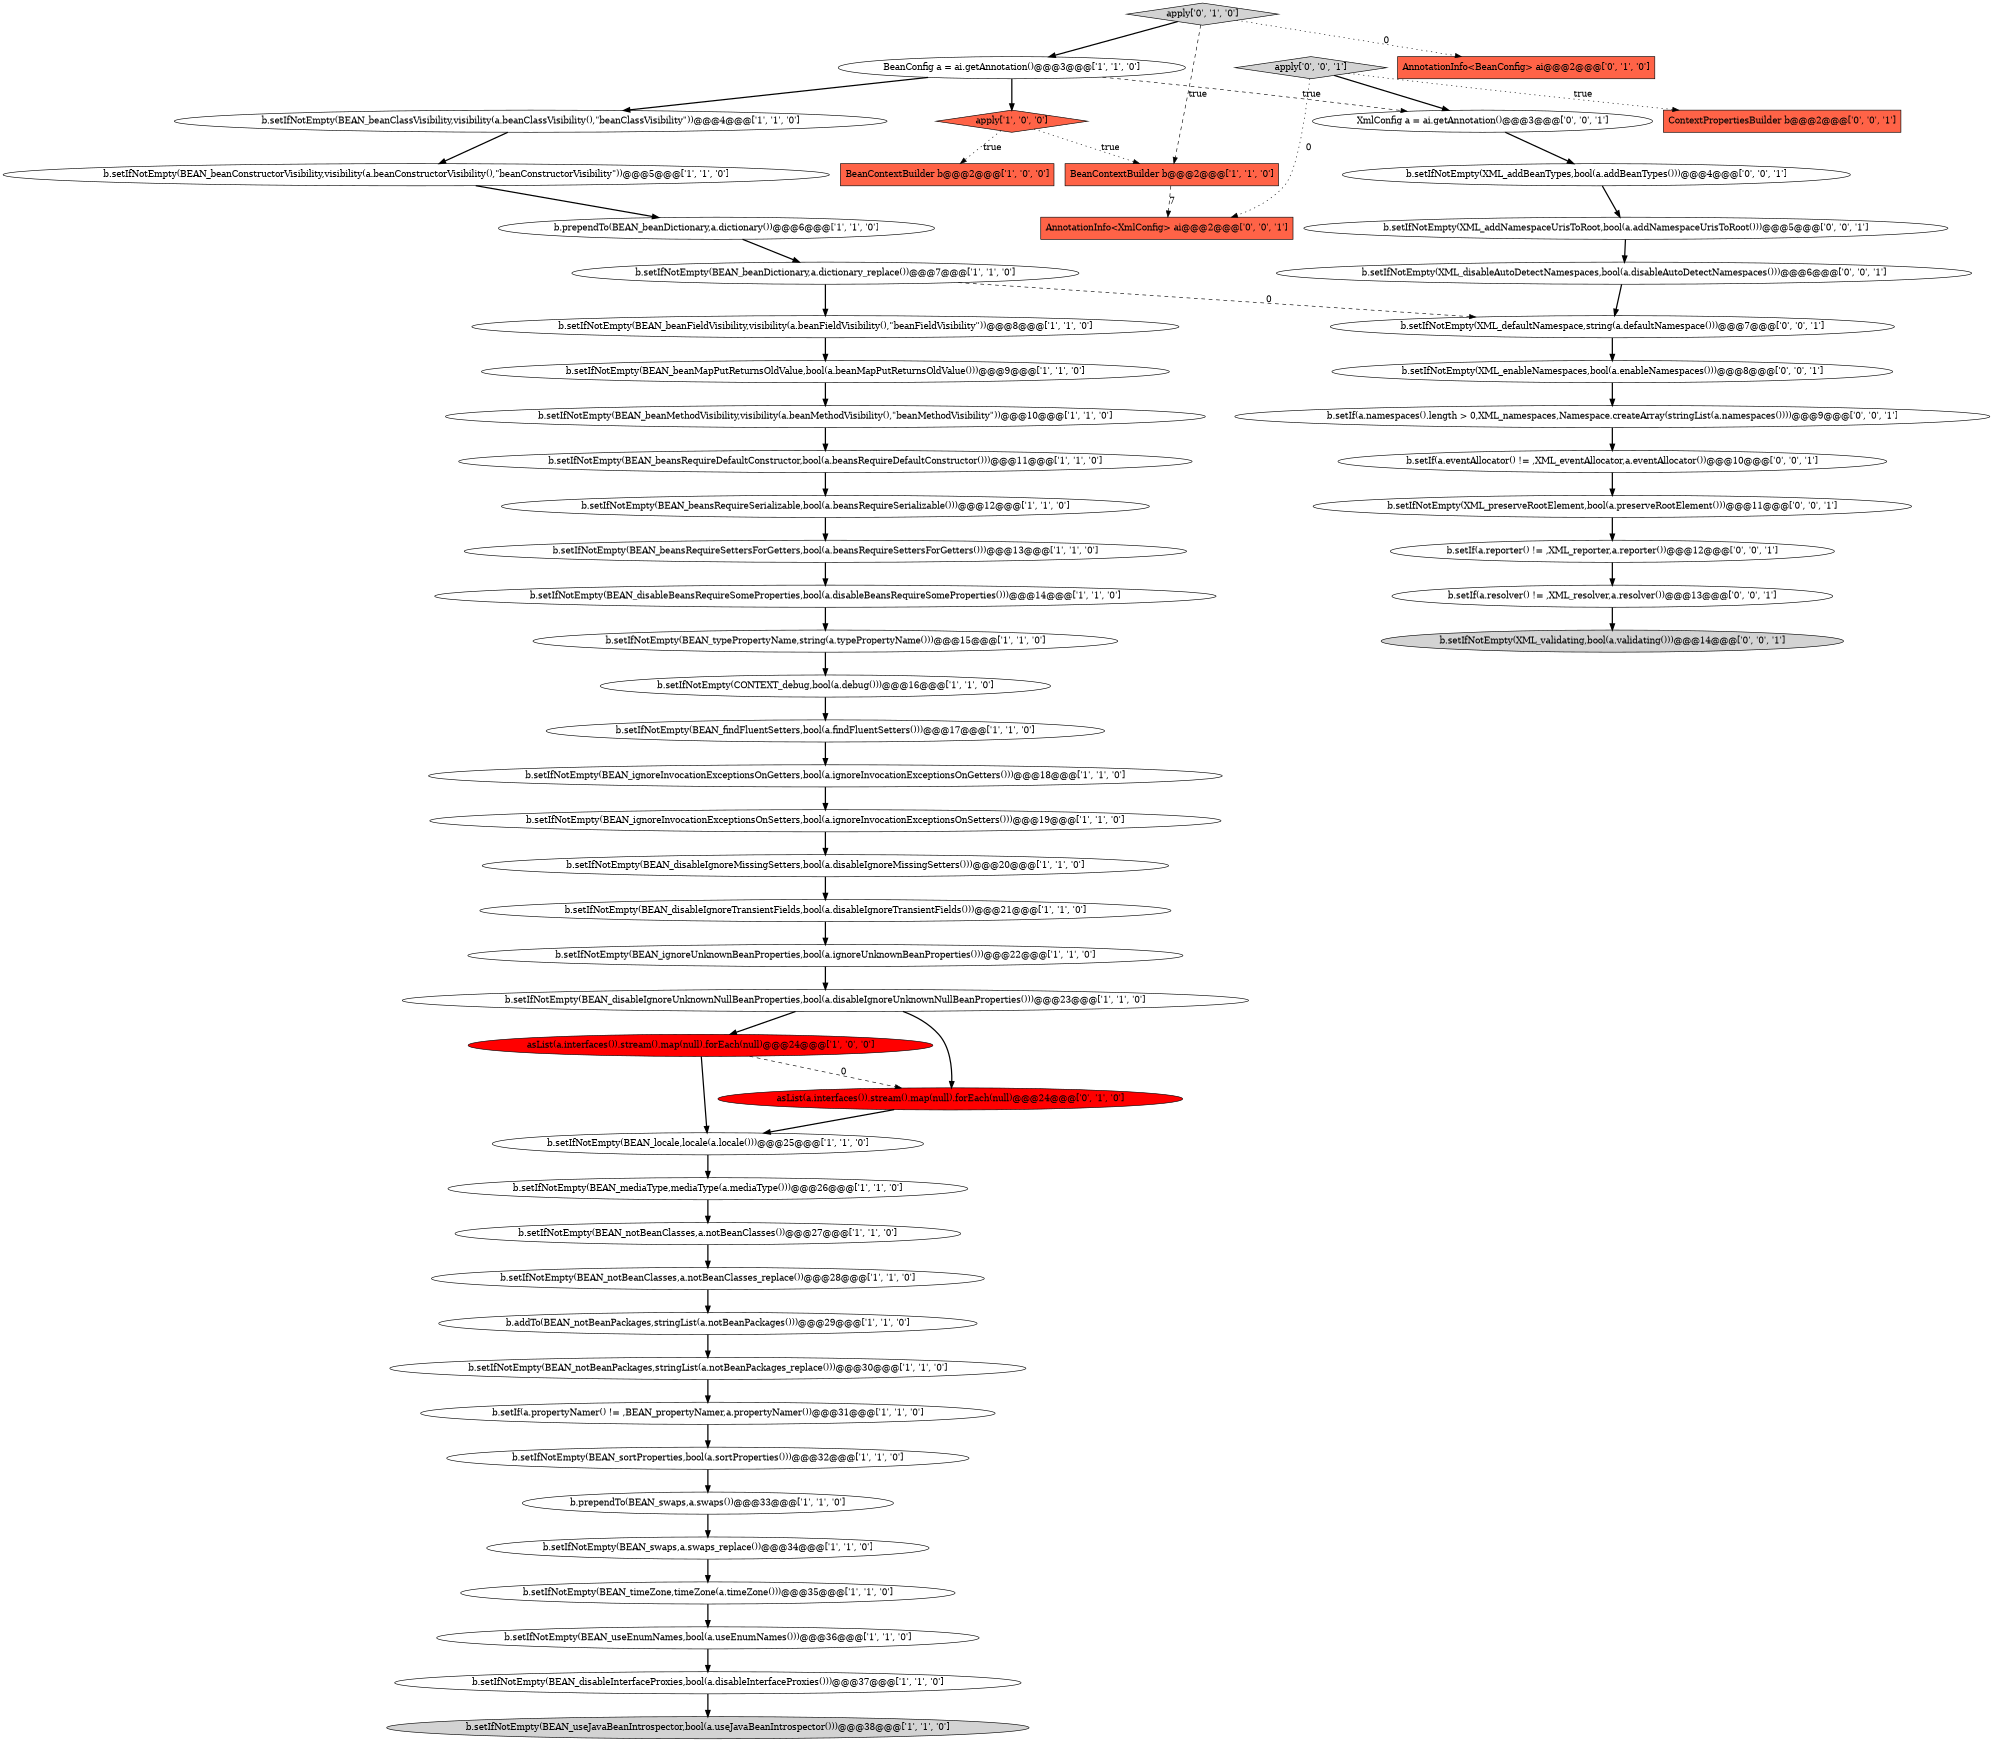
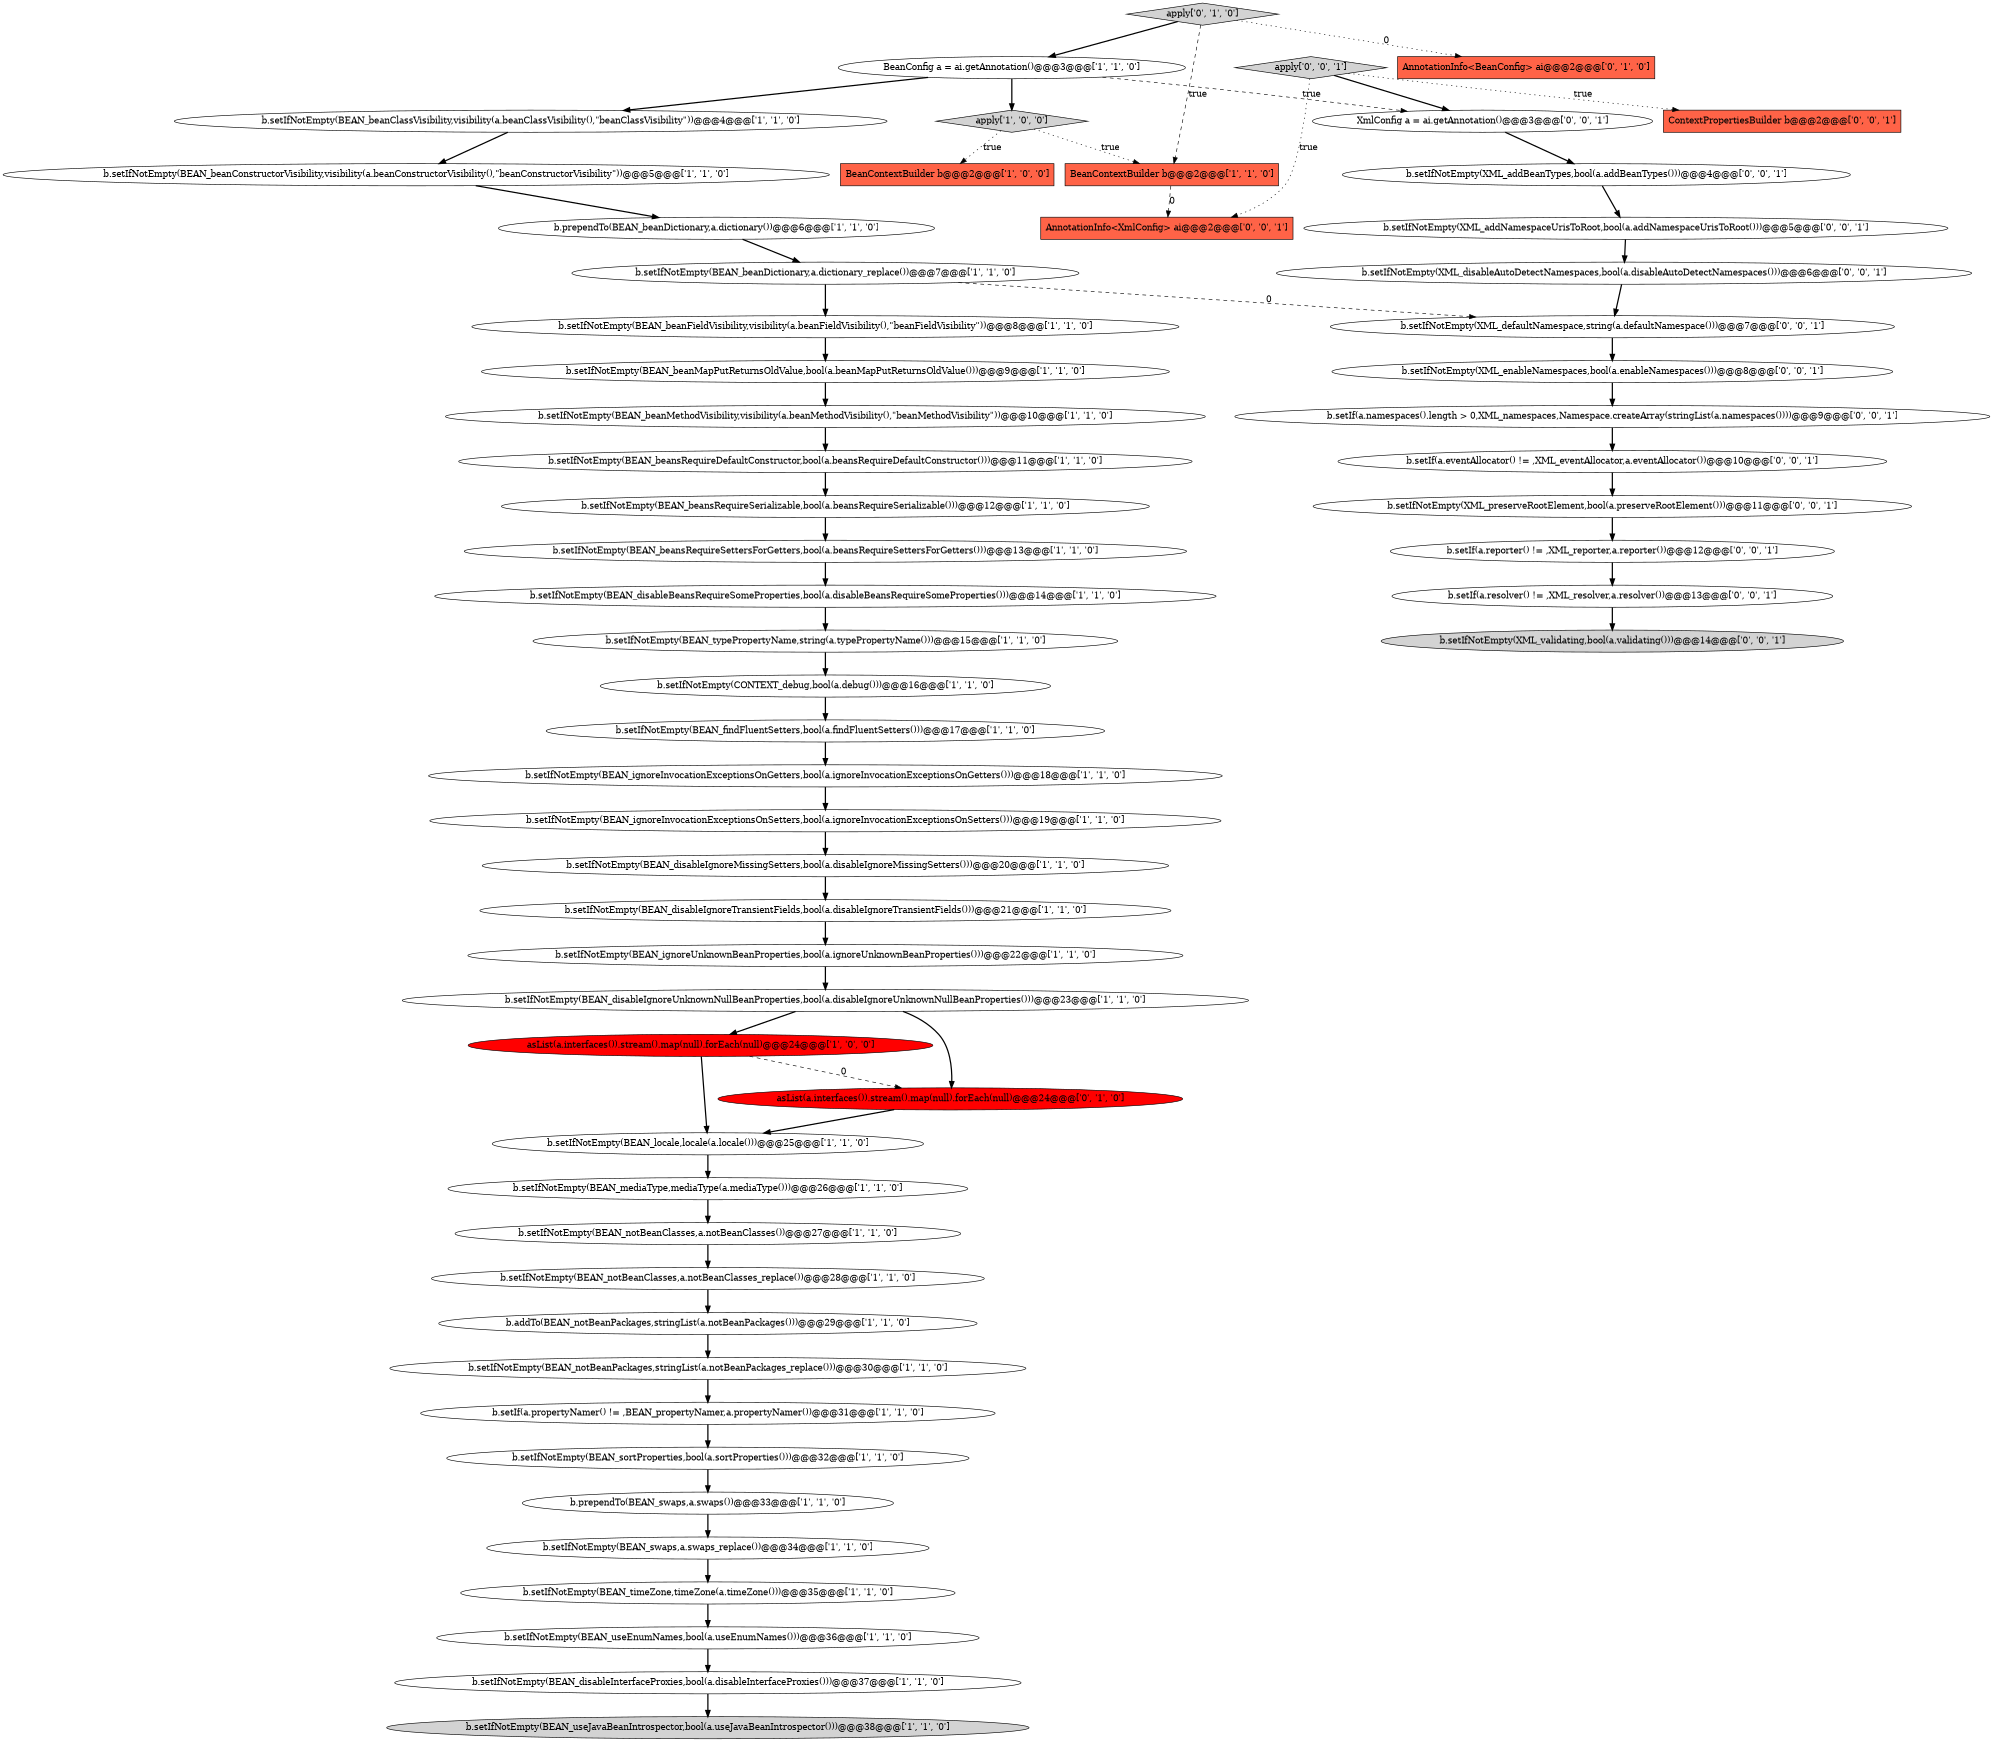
(1012, 121) -> (1012, 121)
(1309, 148) -> (1309, 148)
(1172, 202) -> (1172, 202)
